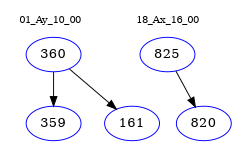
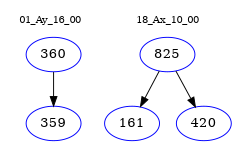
(50, 21) -> (50, 21)
(168, 21) -> (168, 21)
(82, 80) -> (152, 85)
(204, 123) -> (204, 123)
